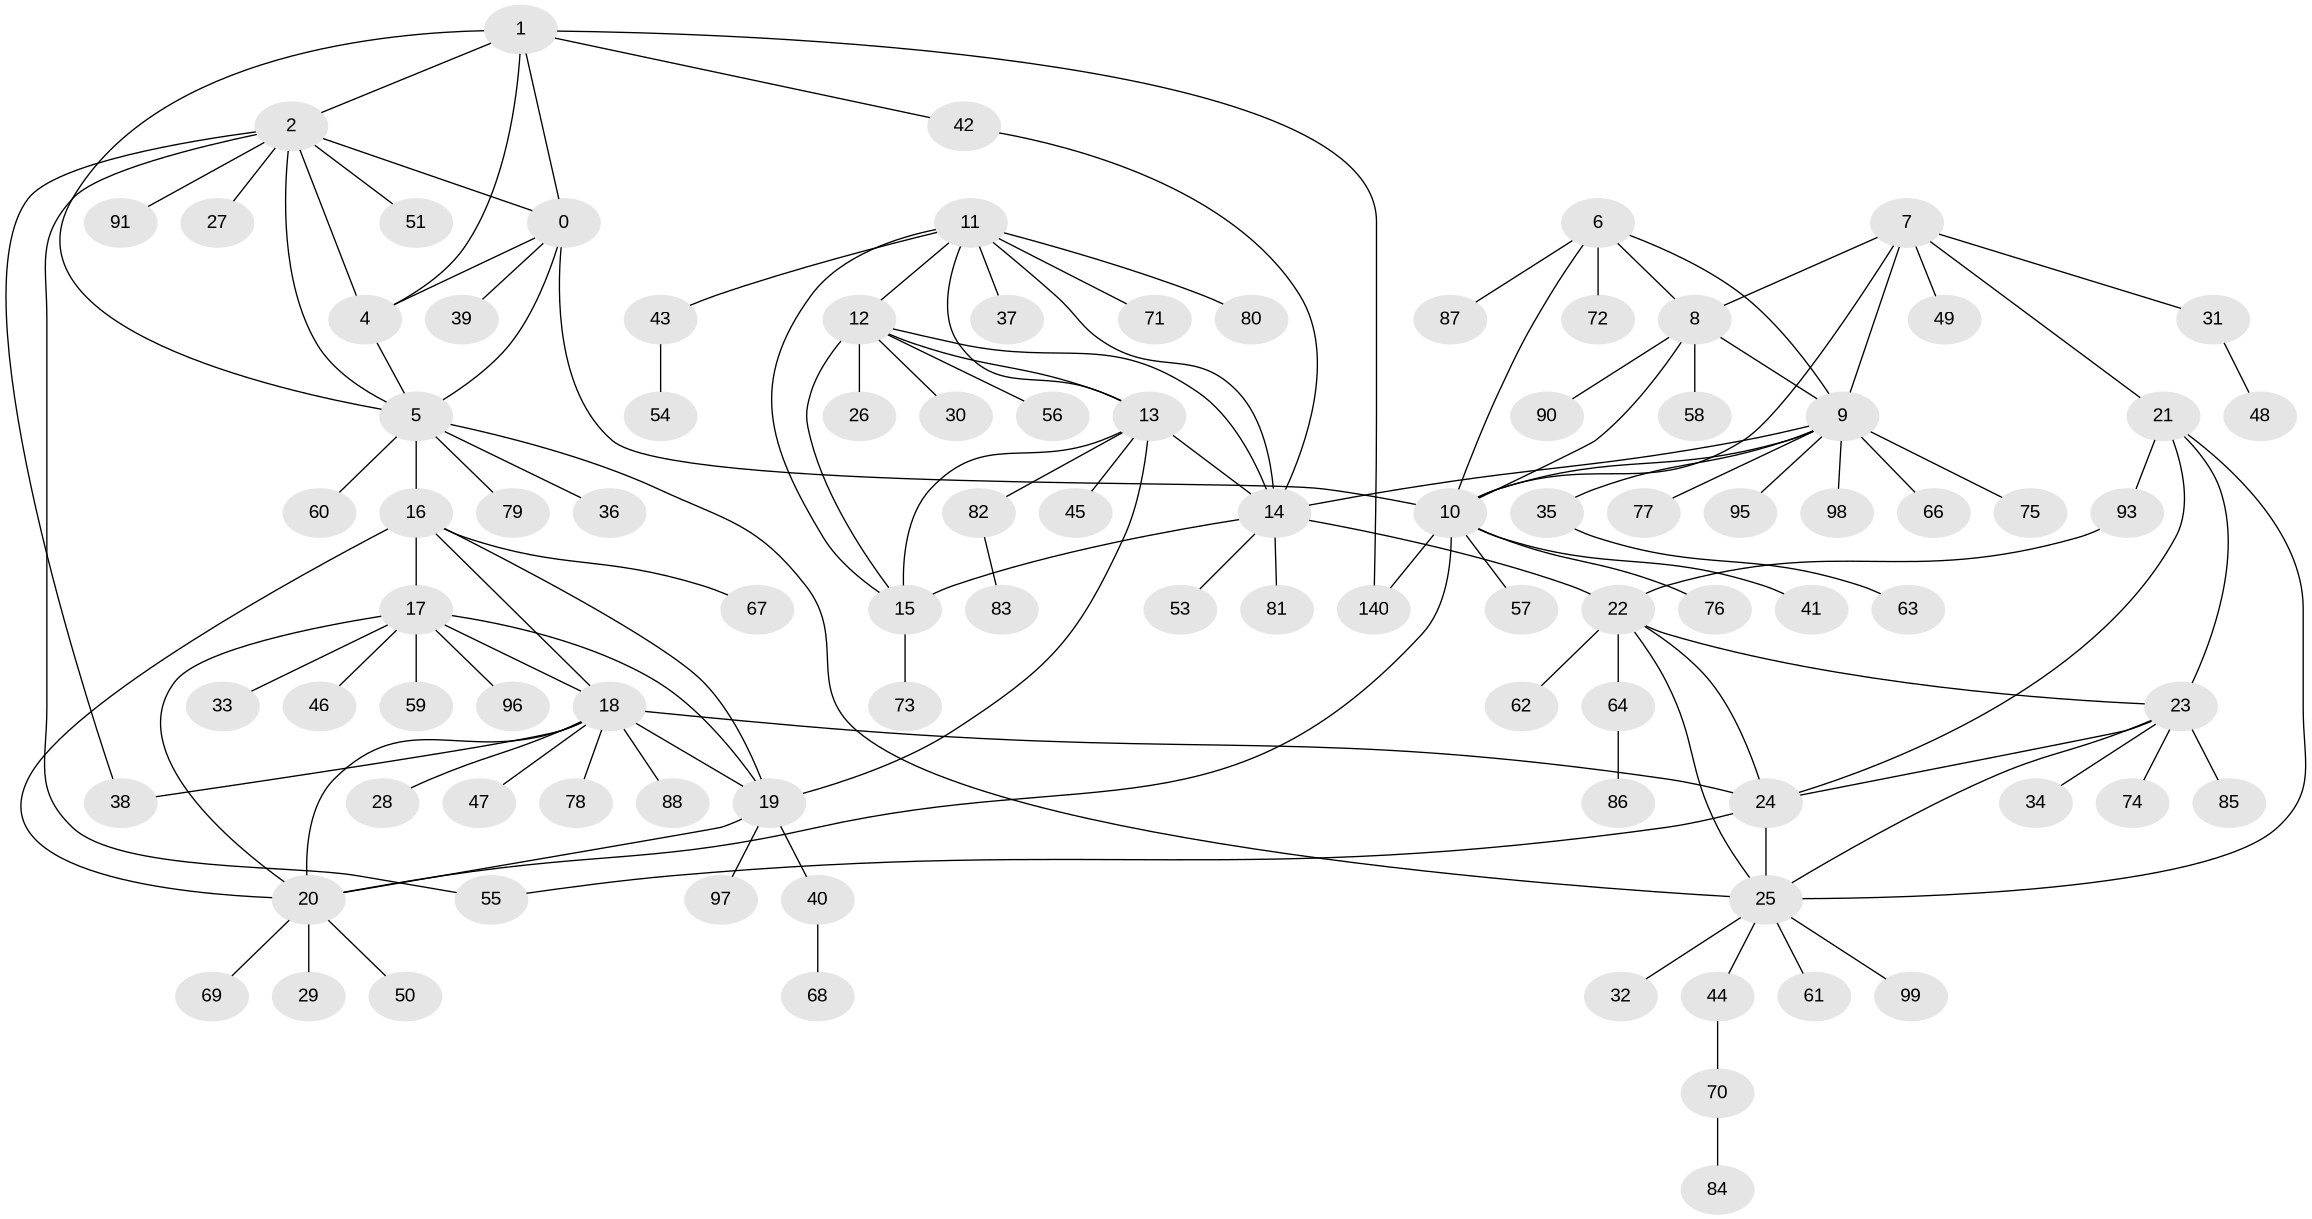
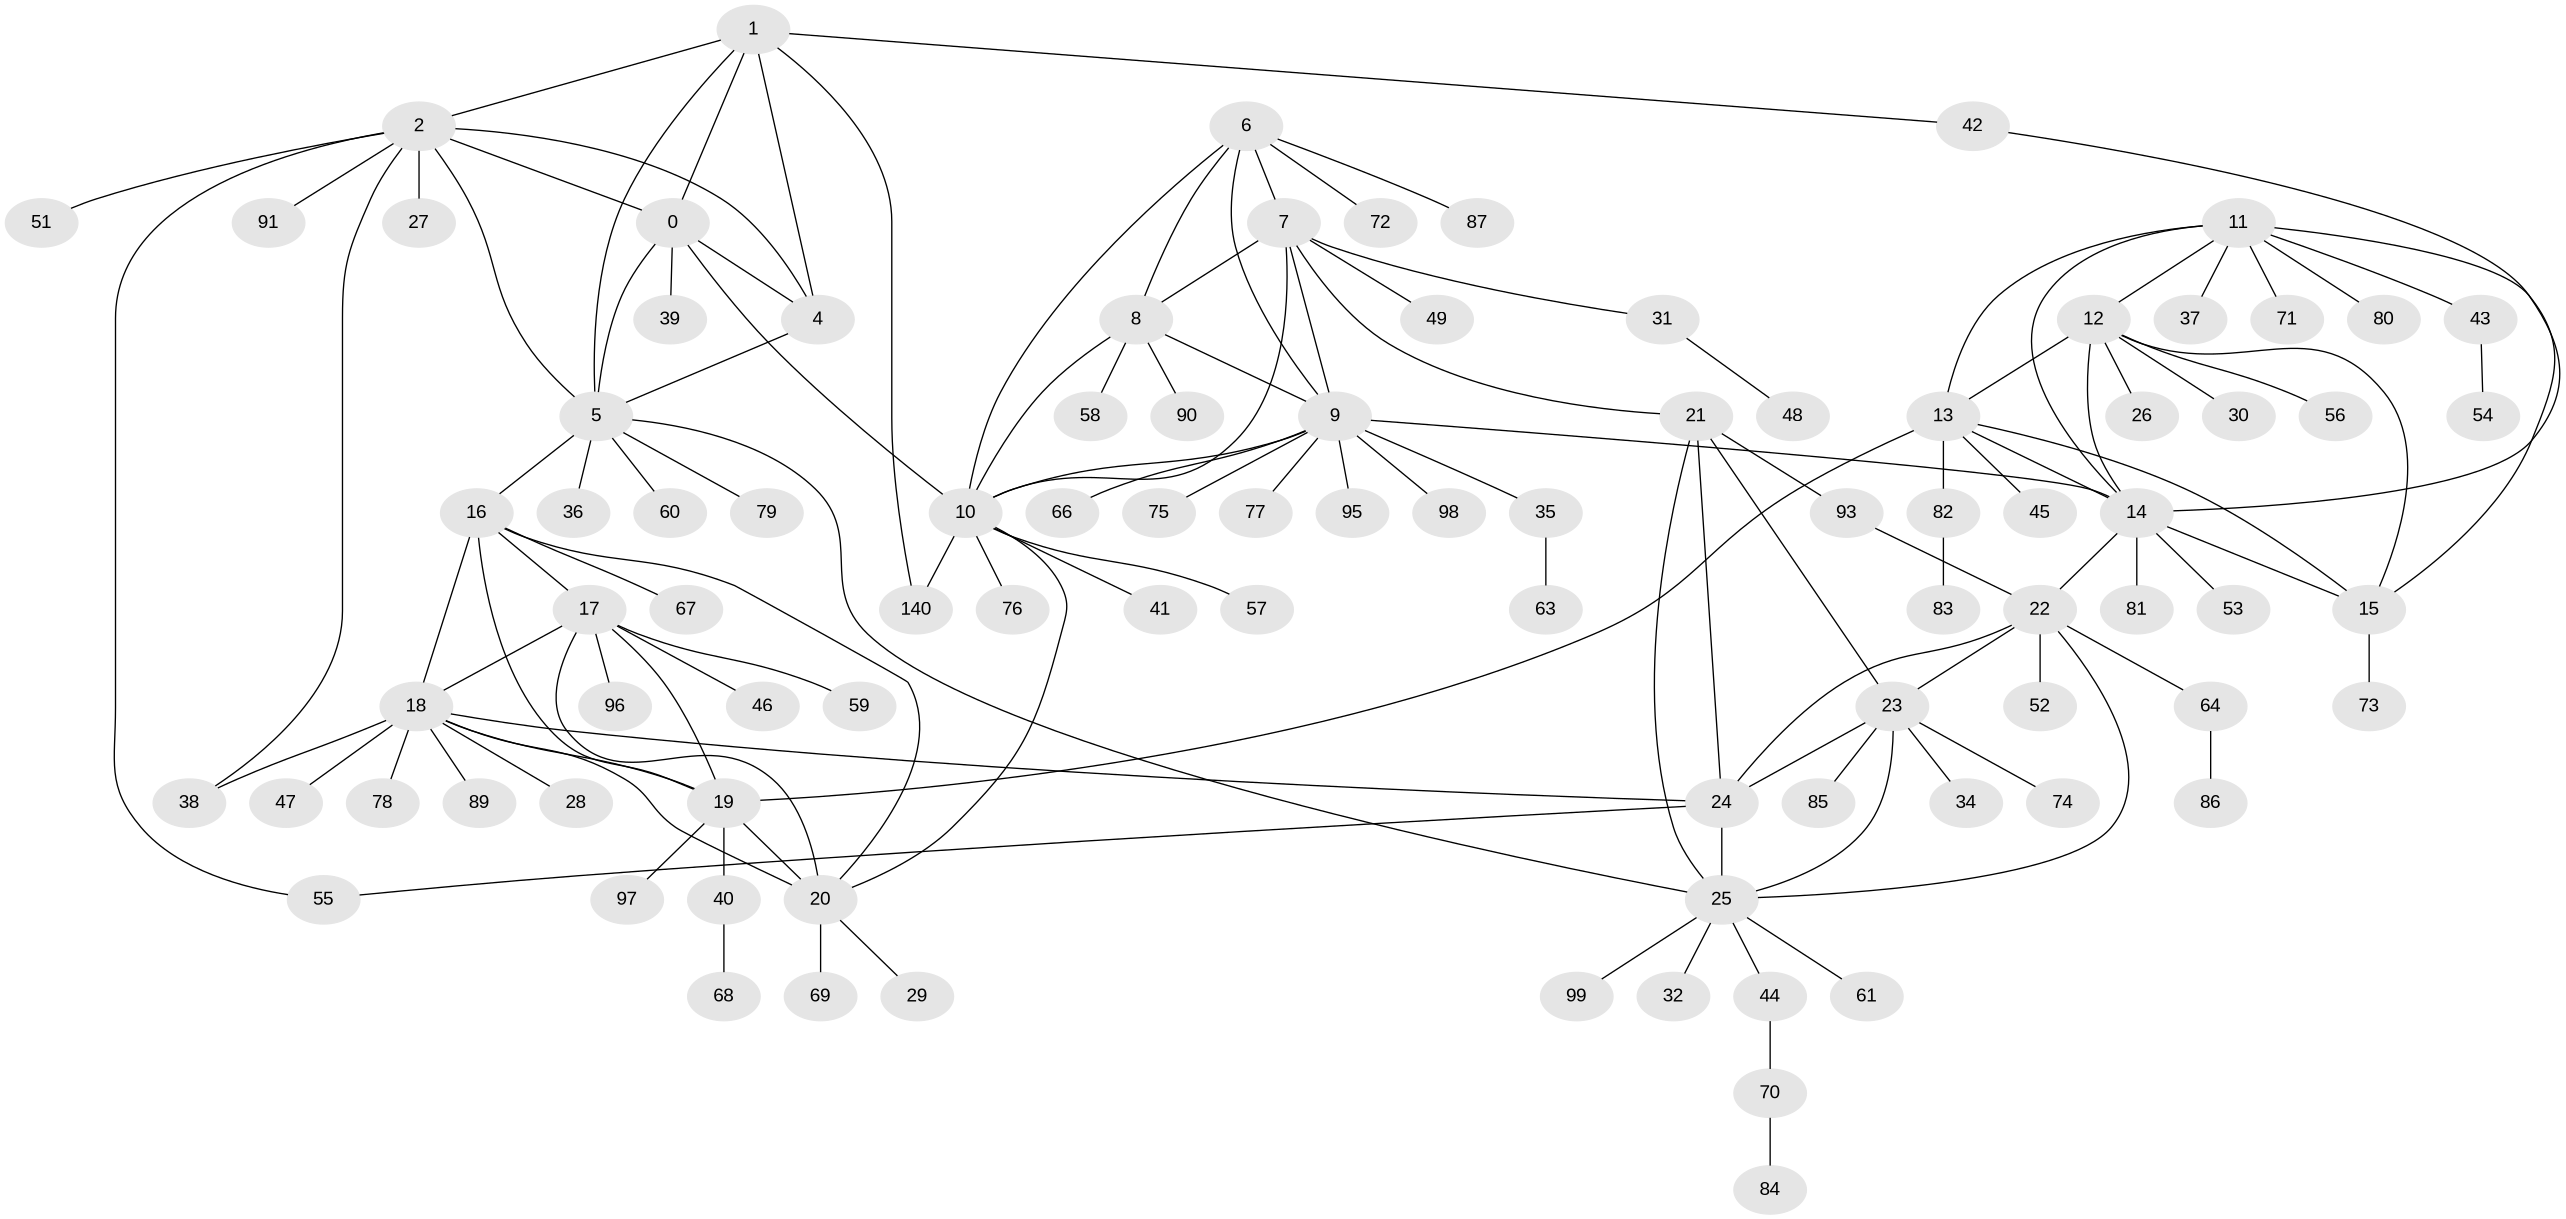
none -> (1265, 175)
(223, 706) -> none
(1522, 706) -> (2040, 706)
(673, 803) -> (479, 803)
(405, 997) -> none
